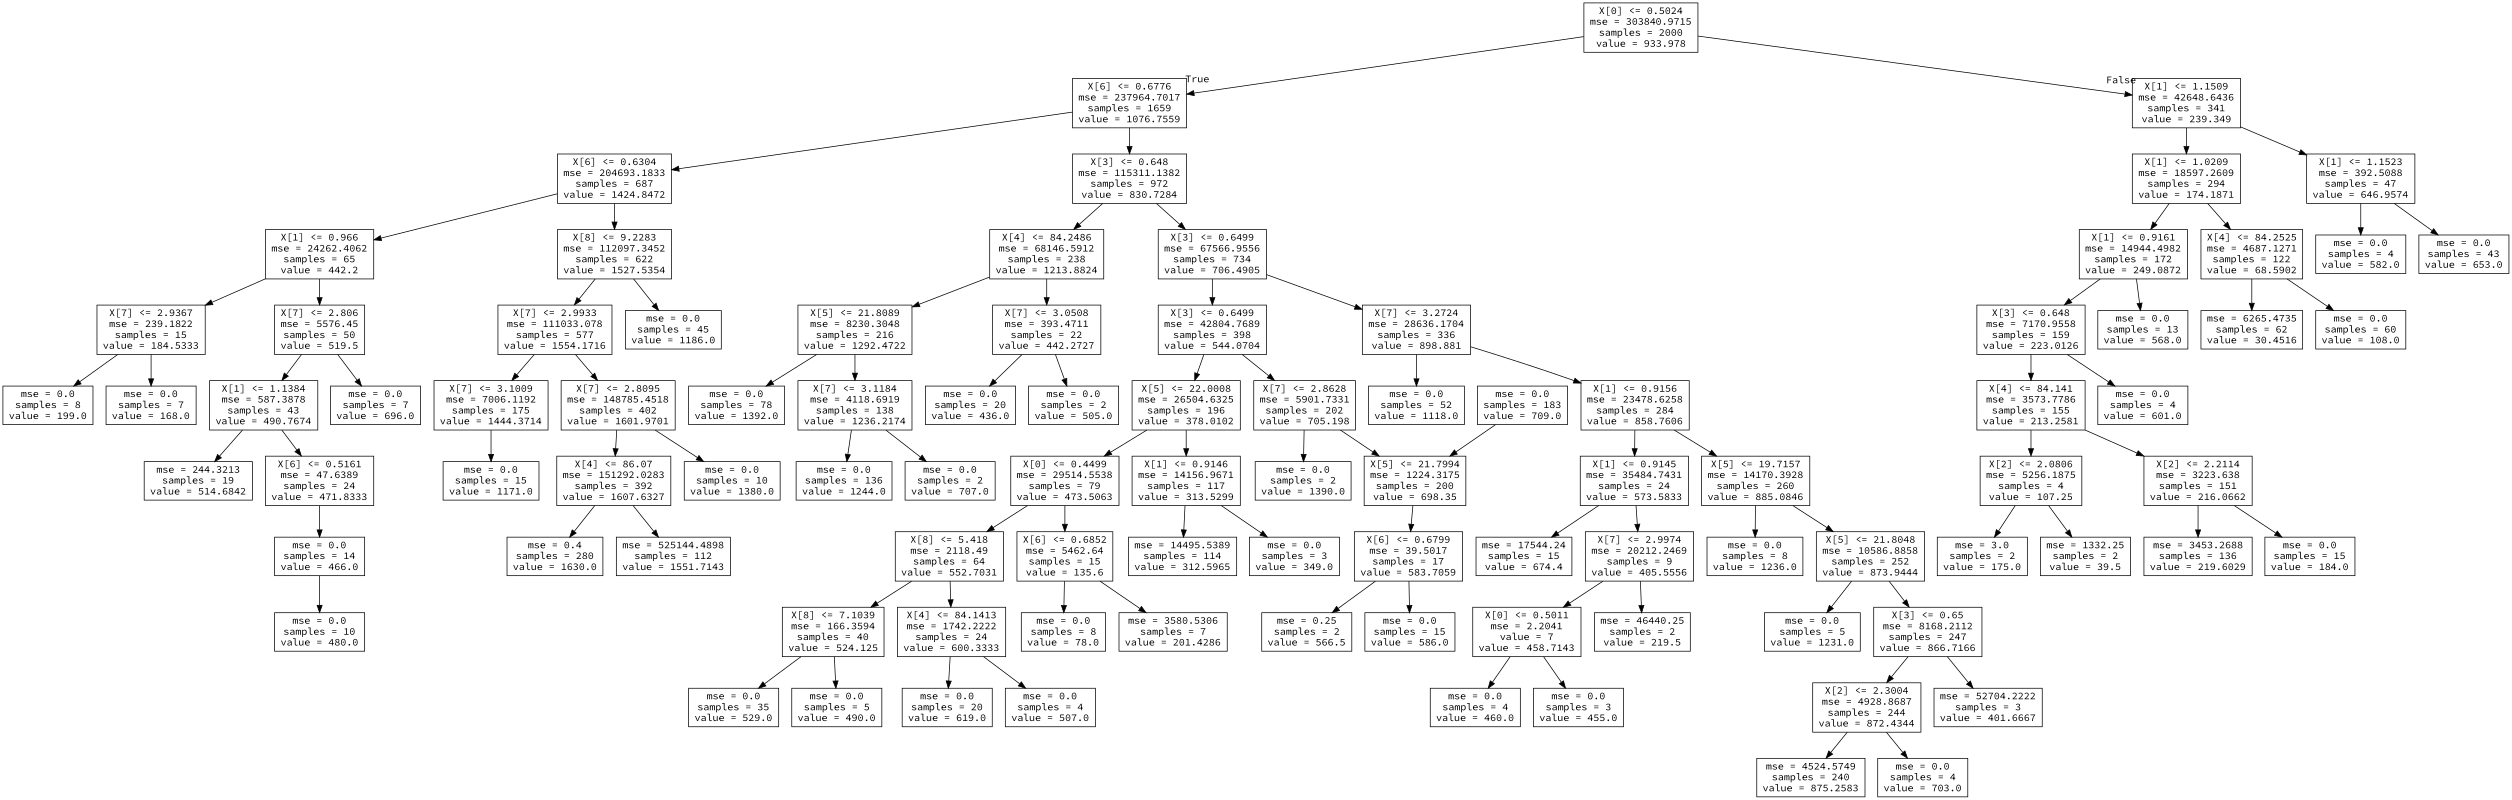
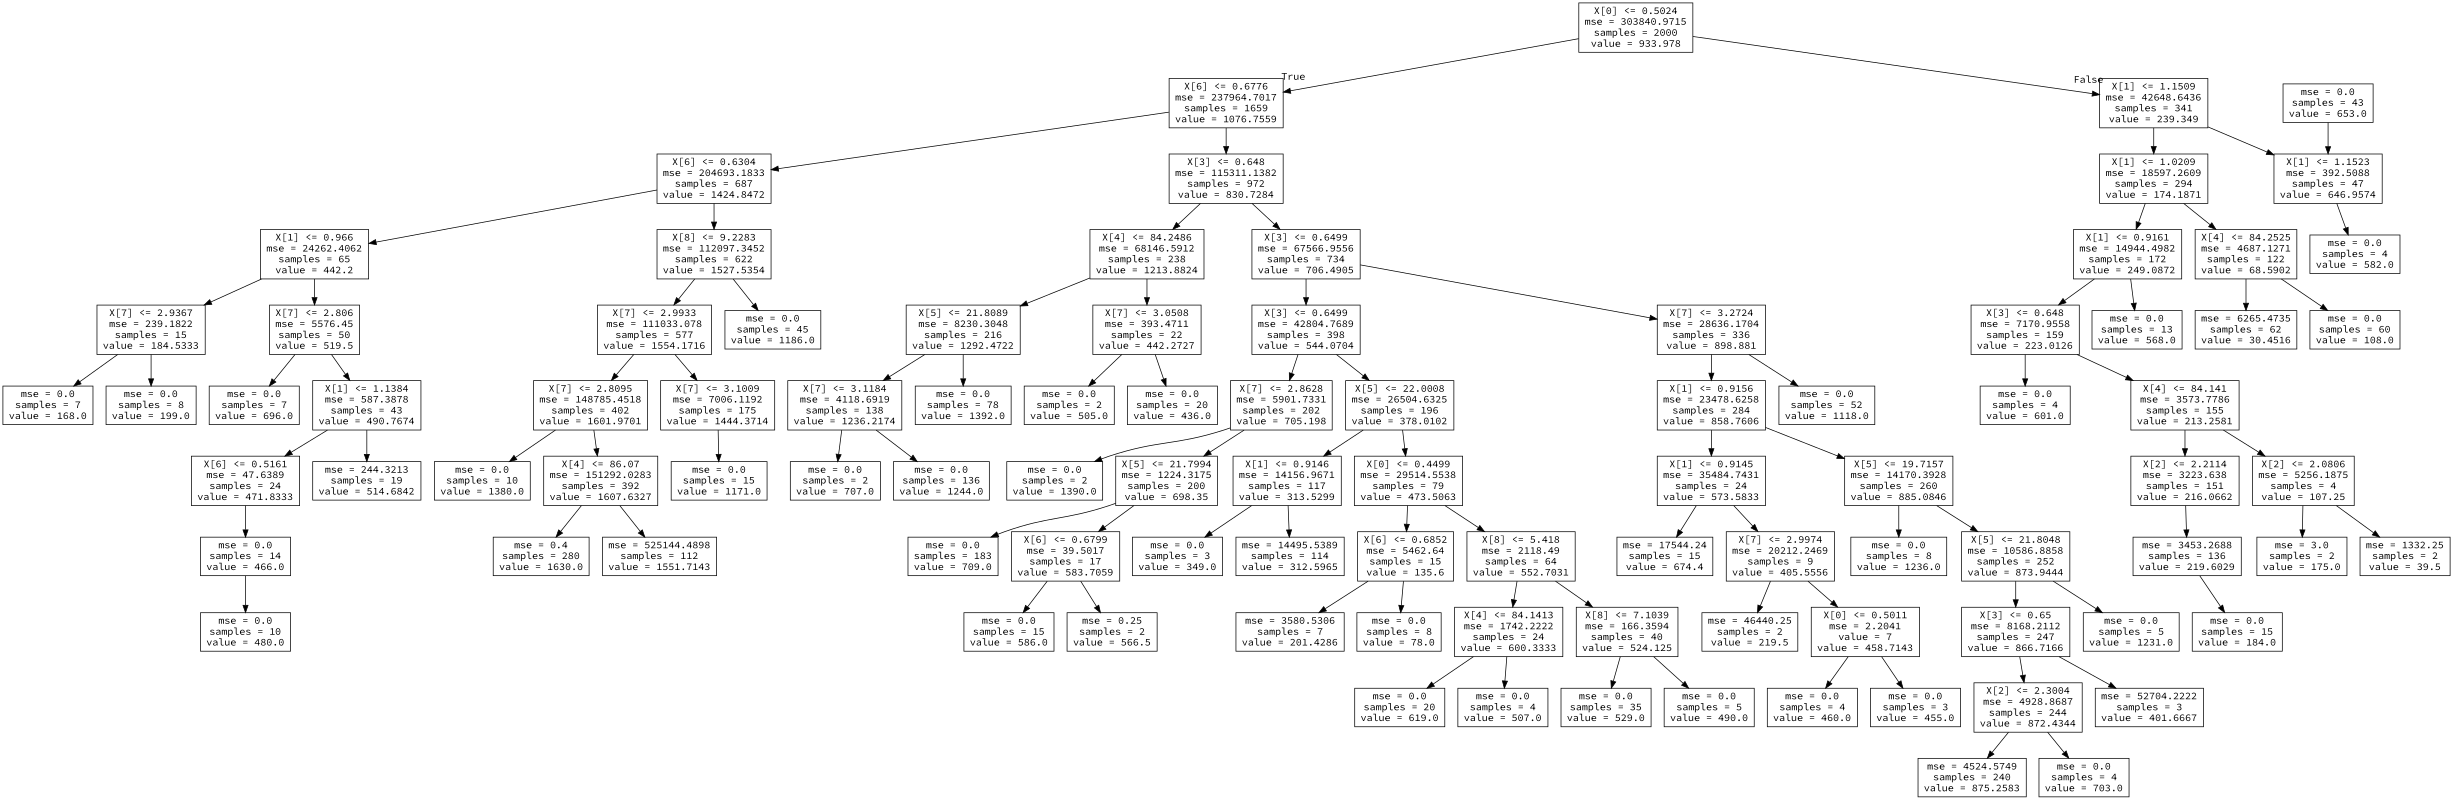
(2413, 217) -> (2328, 135)
(1476, 438) -> (1057, 518)
(2255, 519) -> (2210, 591)
